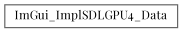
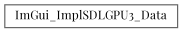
(91, 16) -> (91, 16)
